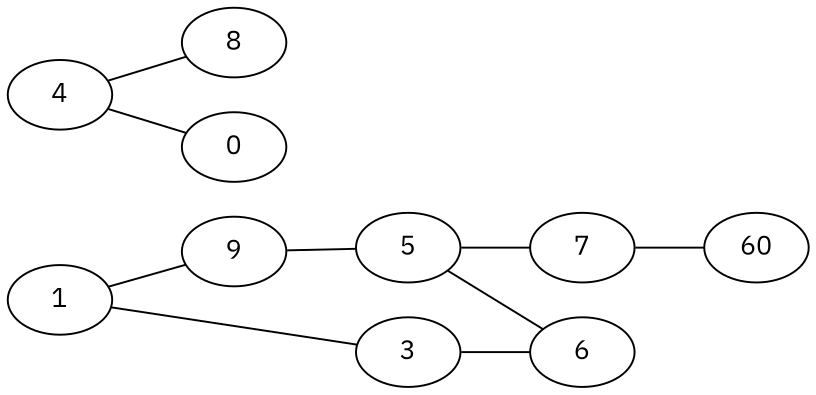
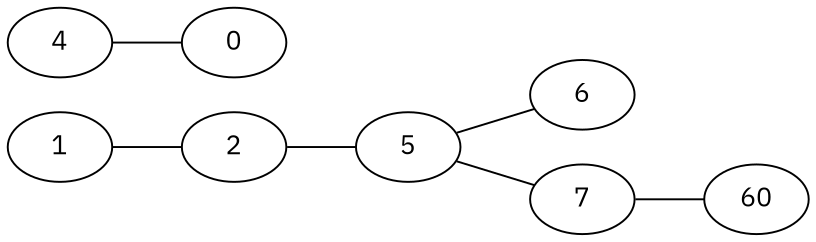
(234, 43) -> none
(234, 252) -> (234, 147)
(408, 352) -> none
